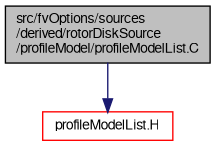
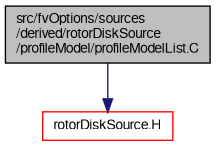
(108, 126) -> (108, 126)
